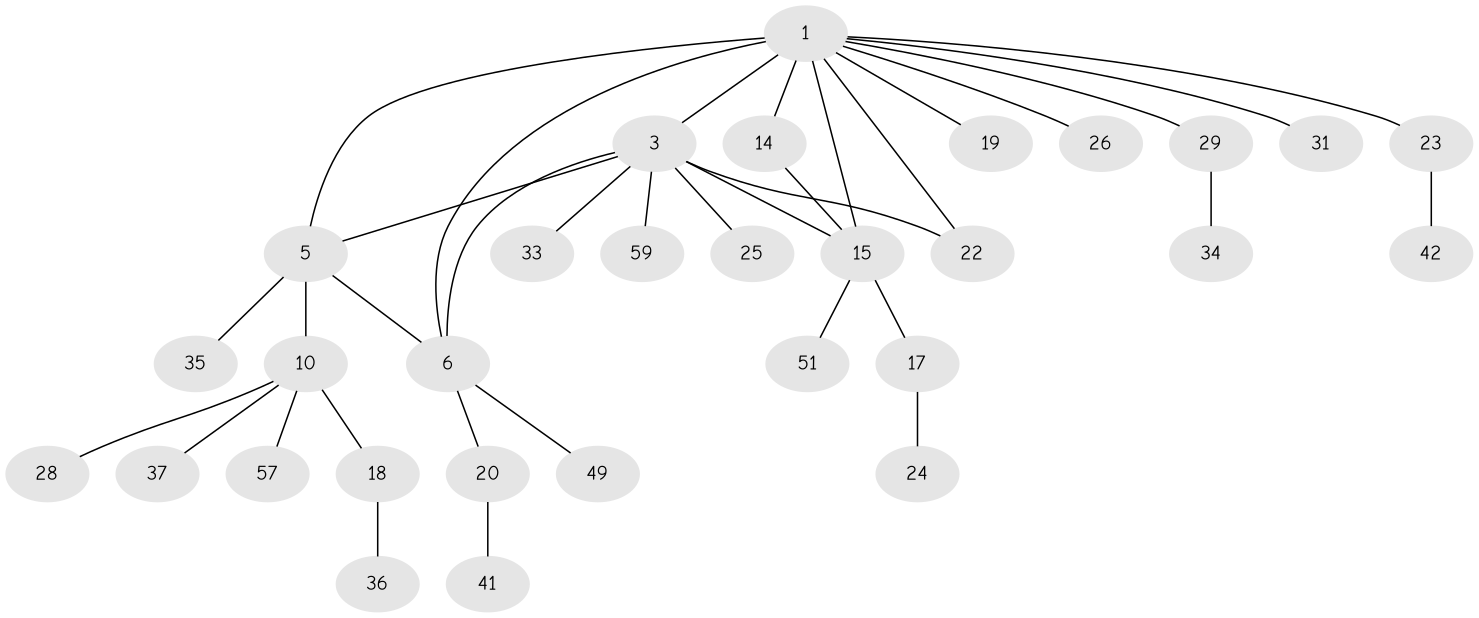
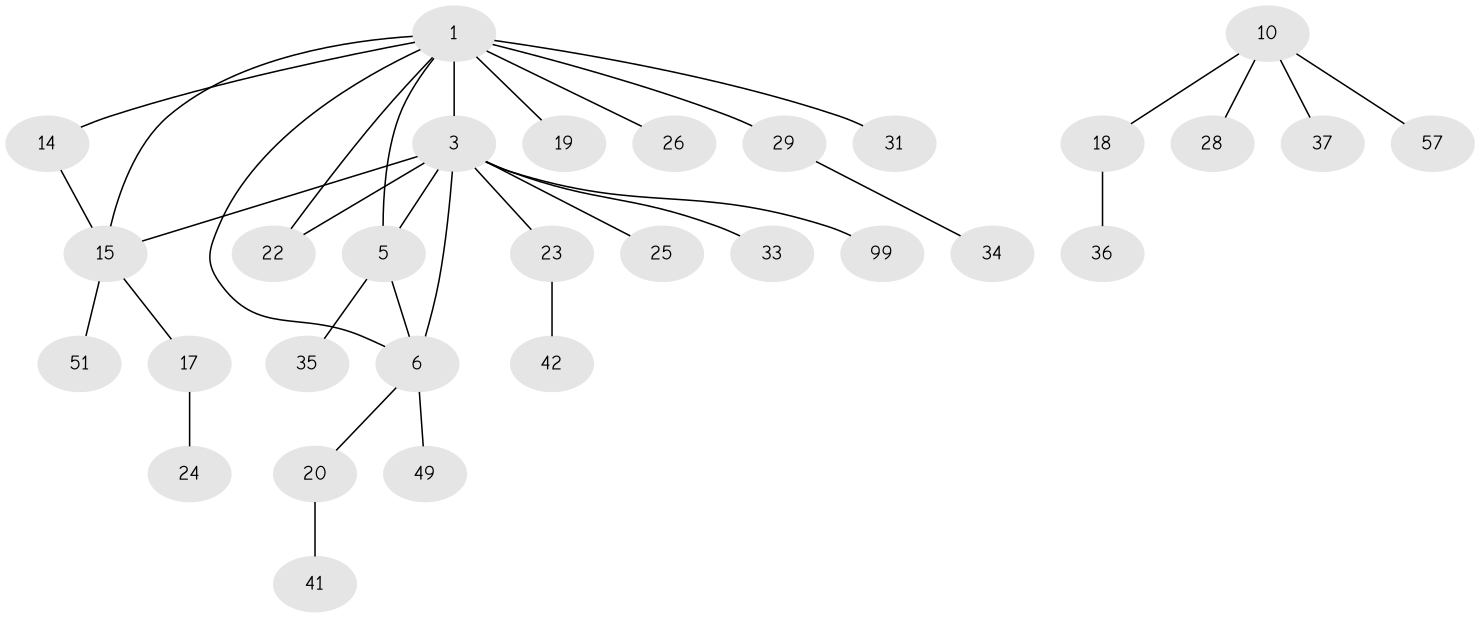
(1127, 64) -> (503, 199)
(642, 254) -> (882, 254)
(306, 309) -> none
